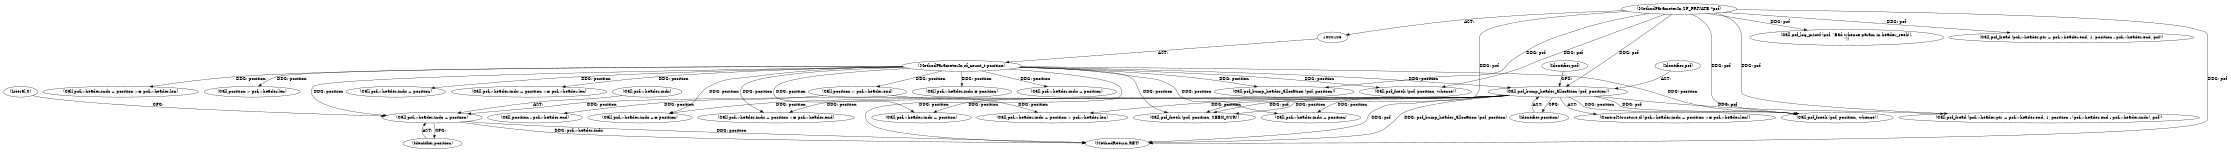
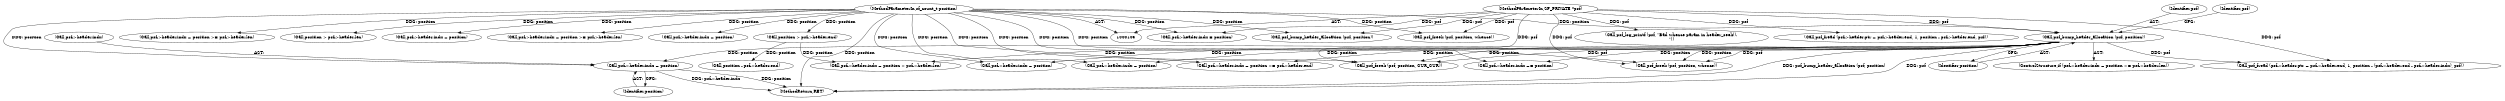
(1163, 50) -> (1058, 17)
(21, 92) -> none
(1194, 118) -> (1399, 66)
(1960, 136) -> (1361, 26)
